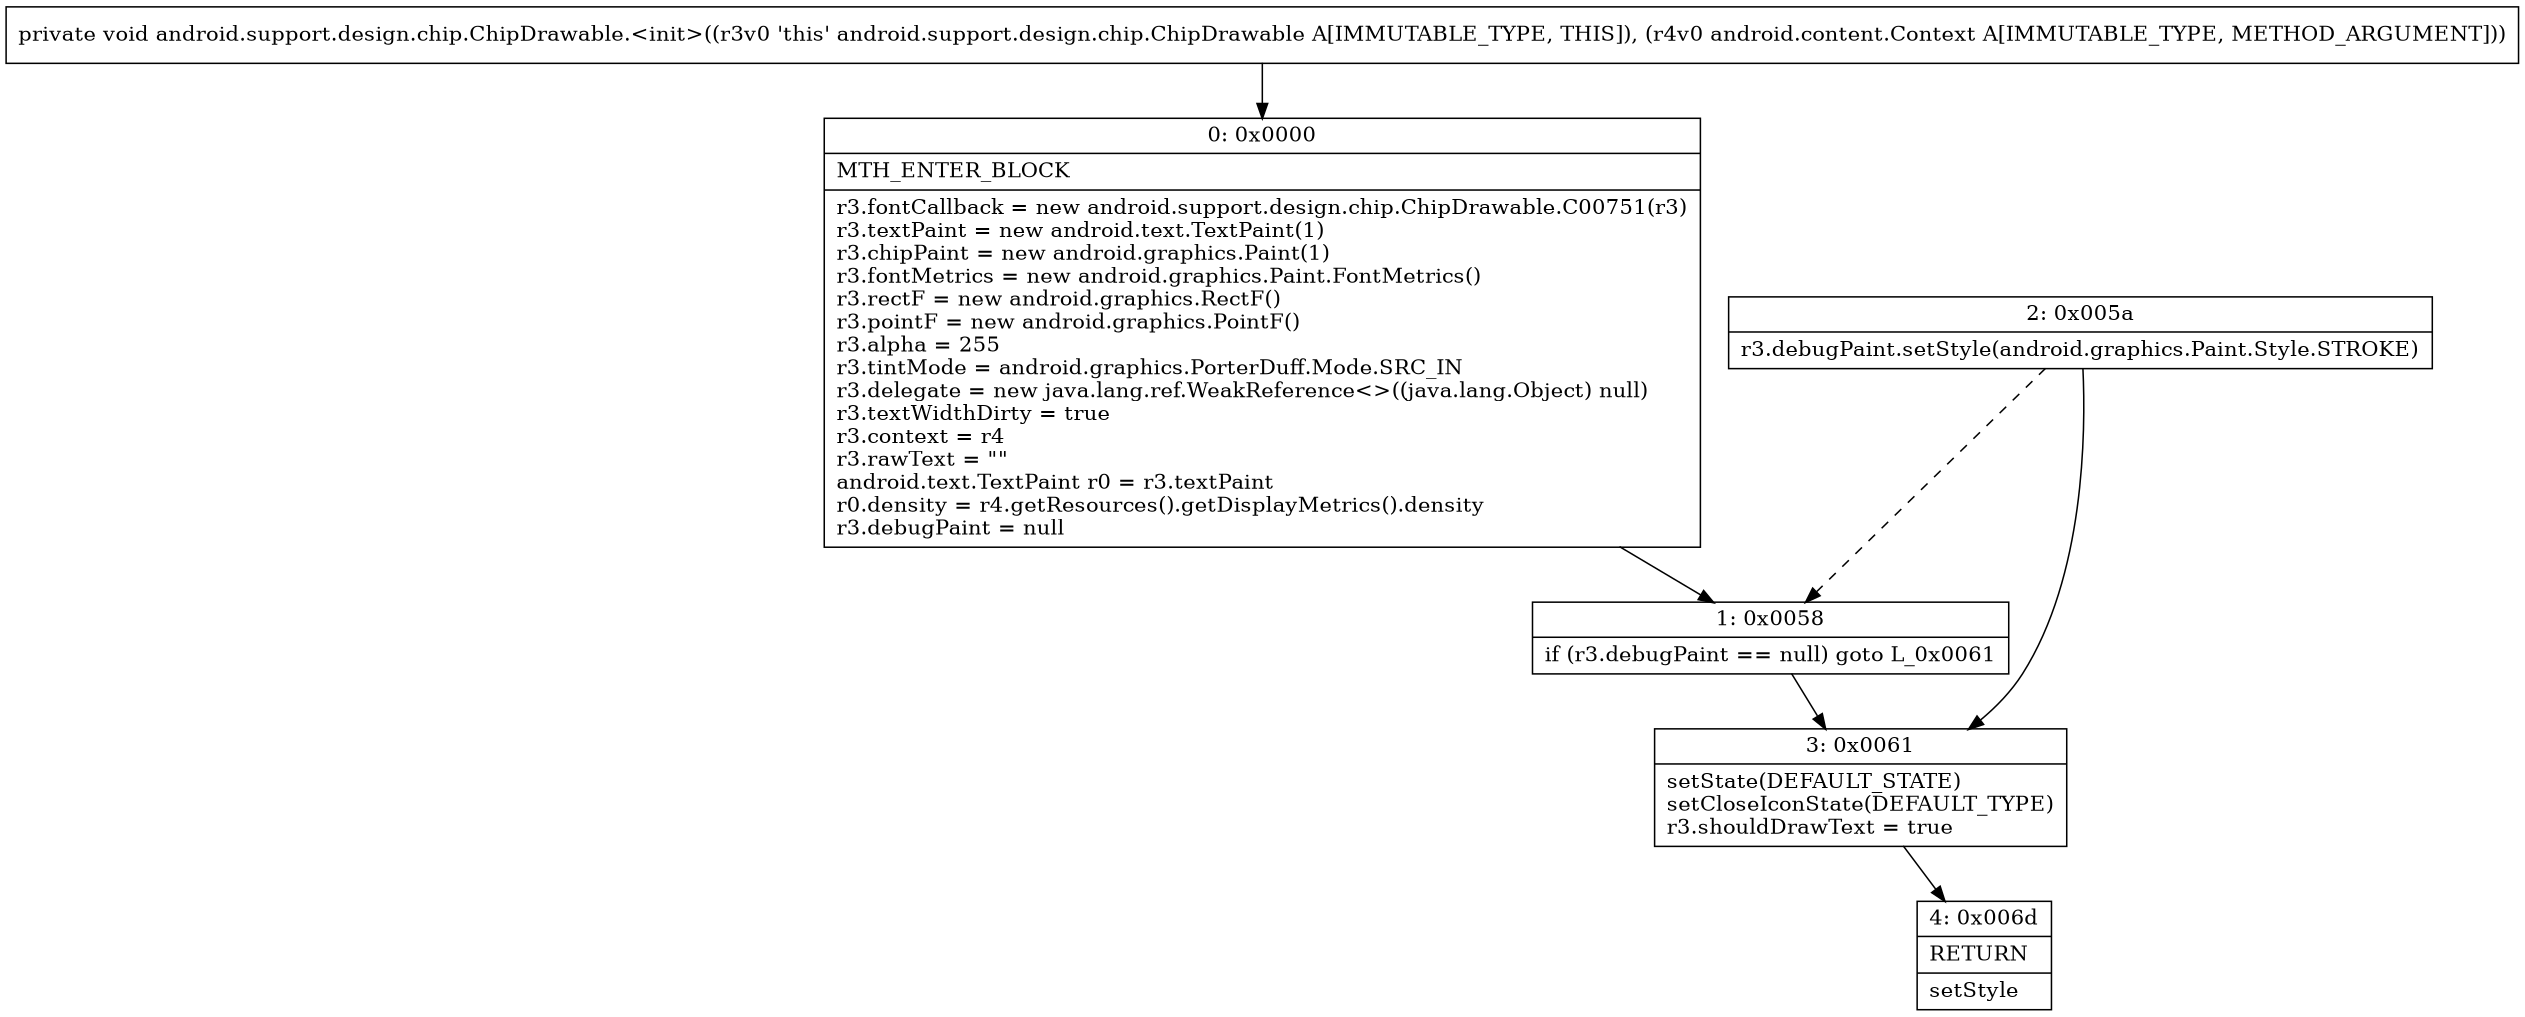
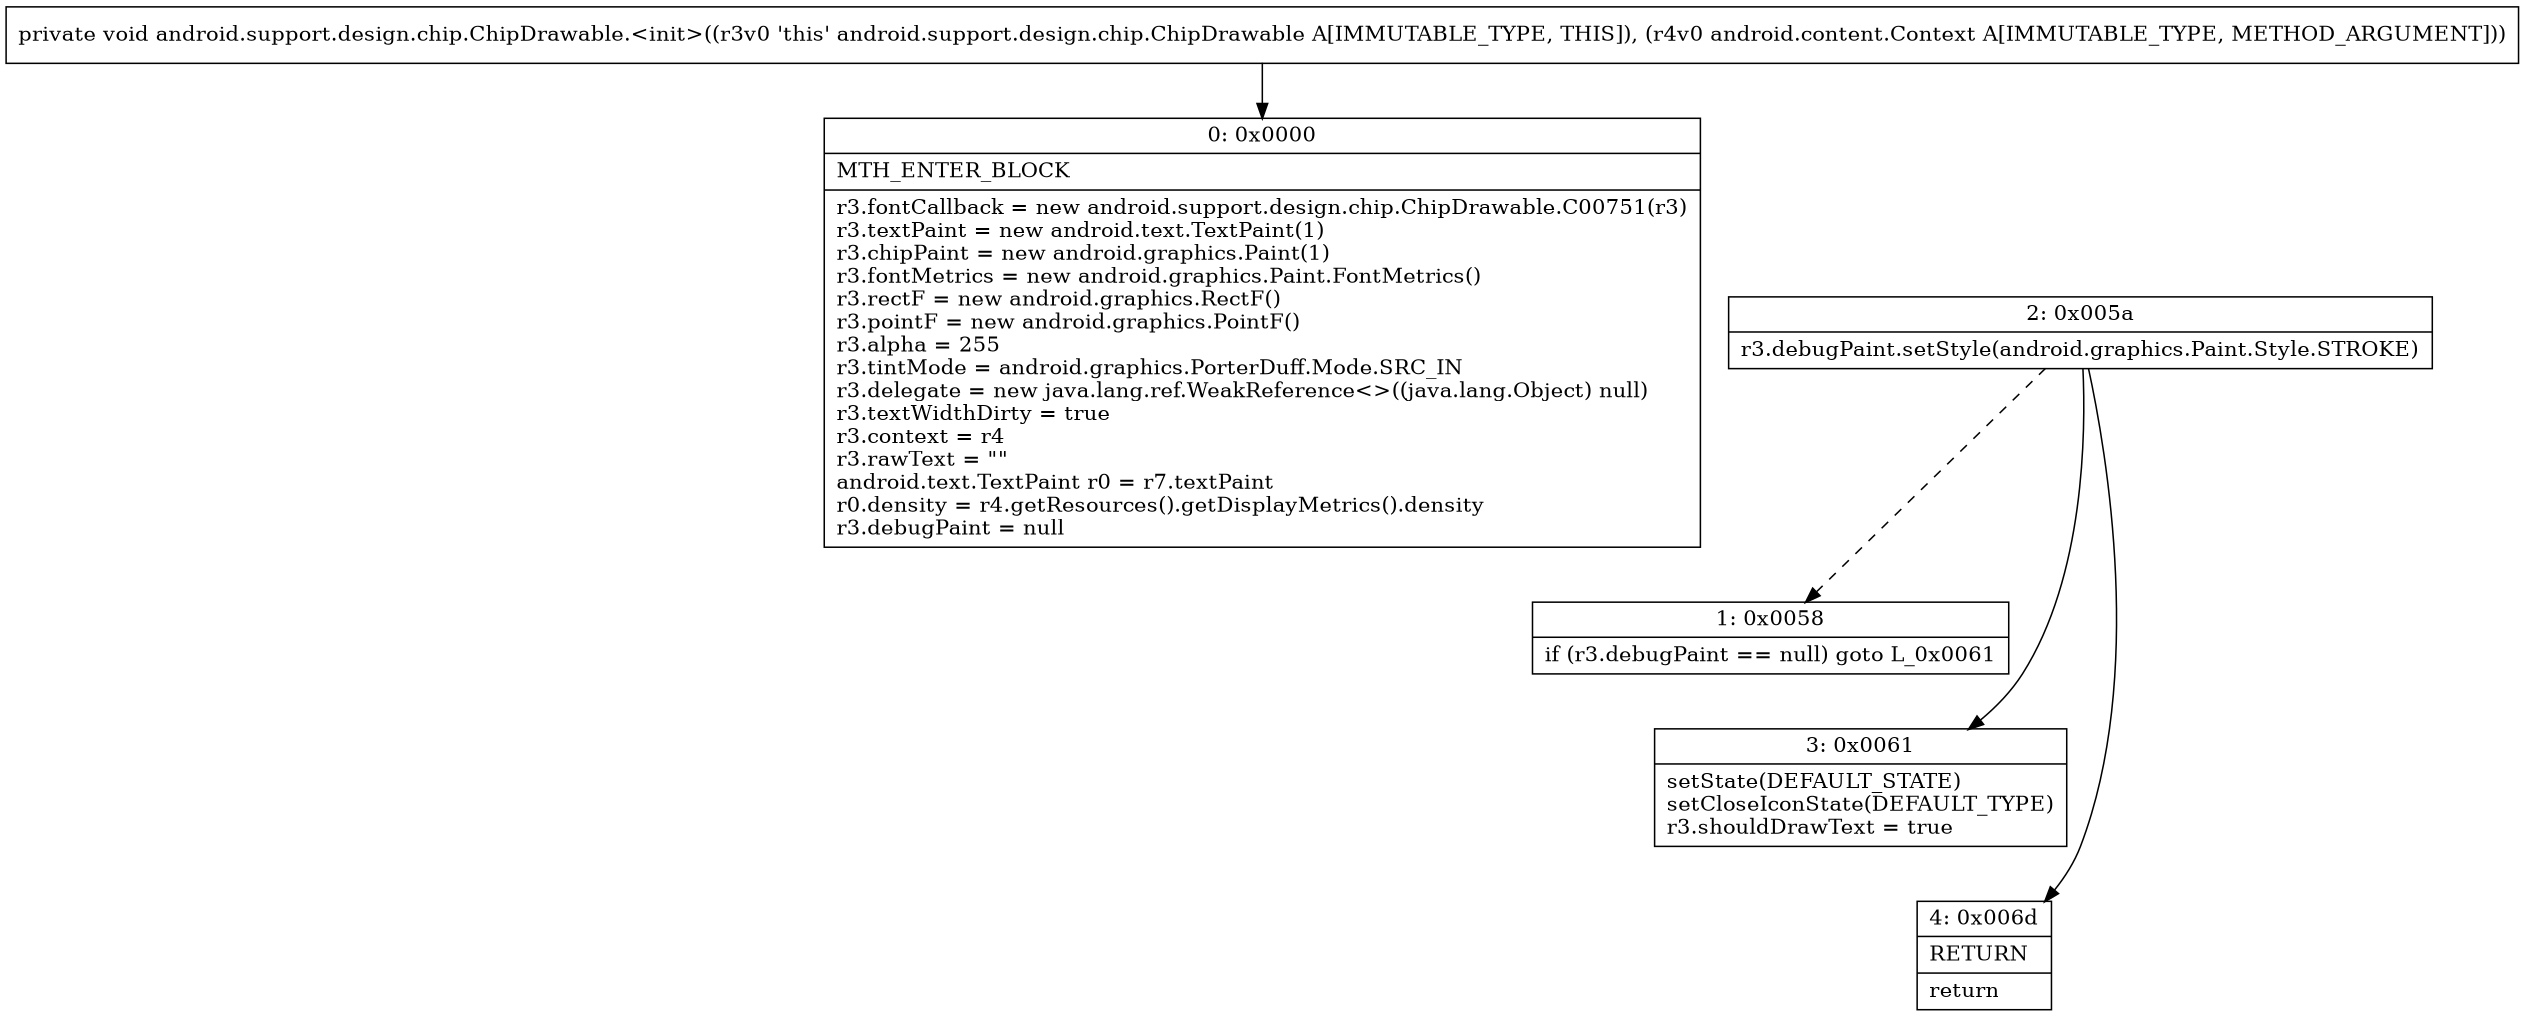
(1055, 482) -> (1055, 482)
(1660, 571) -> none
(1805, 695) -> none
(1919, 868) -> (2116, 634)
(1974, 991) -> (1964, 991)
